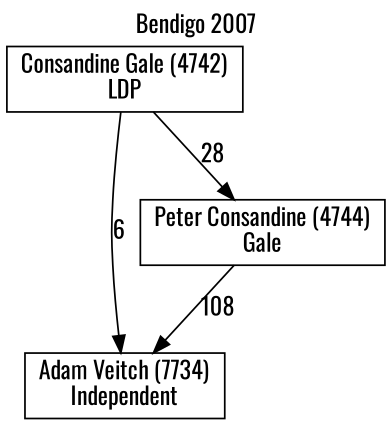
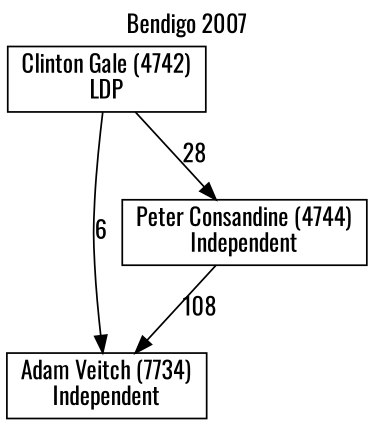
(125, 79) -> (107, 79)
(263, 232) -> (245, 232)
